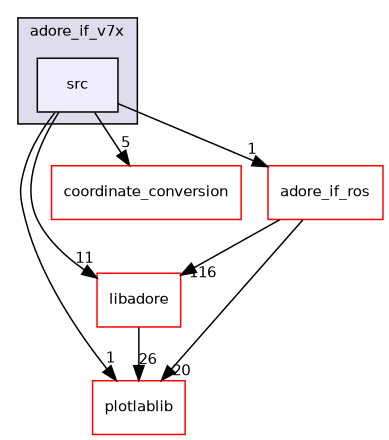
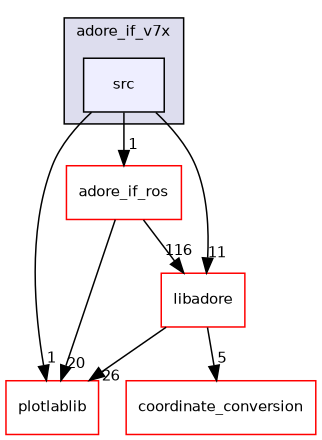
(109, 134) -> (211, 347)
